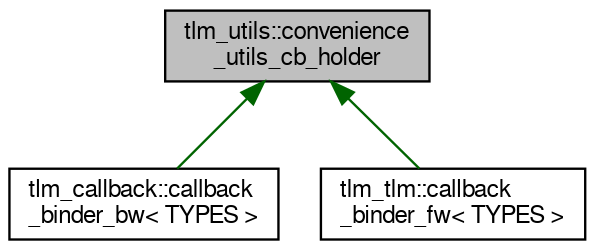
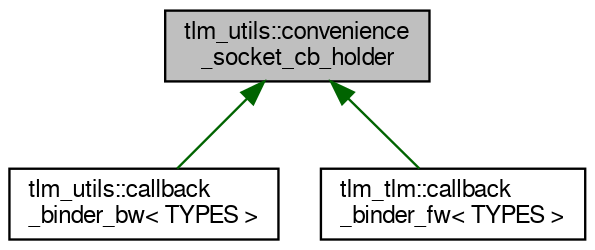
(297, 46) -> (297, 46)
(144, 204) -> (144, 204)
